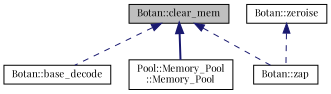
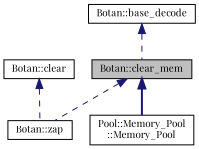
(287, 14) -> (39, 69)
(114, 46) -> (142, 47)
